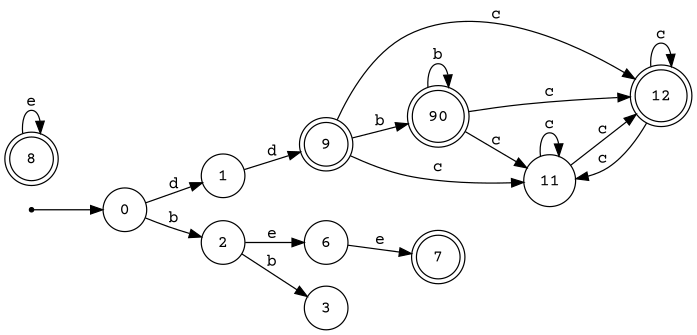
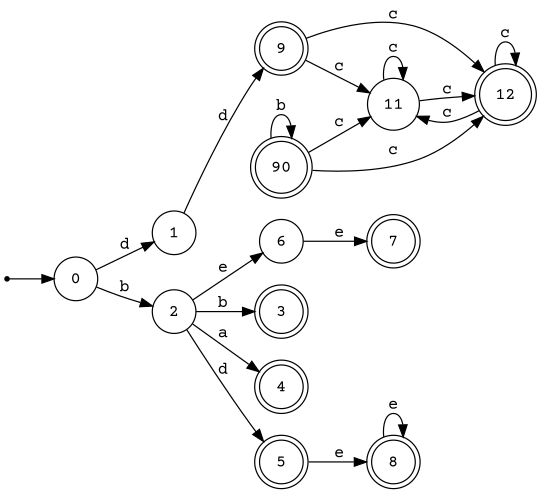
(374, 132) -> none
(326, 308) -> (281, 312)
none -> (281, 387)
none -> (281, 462)
